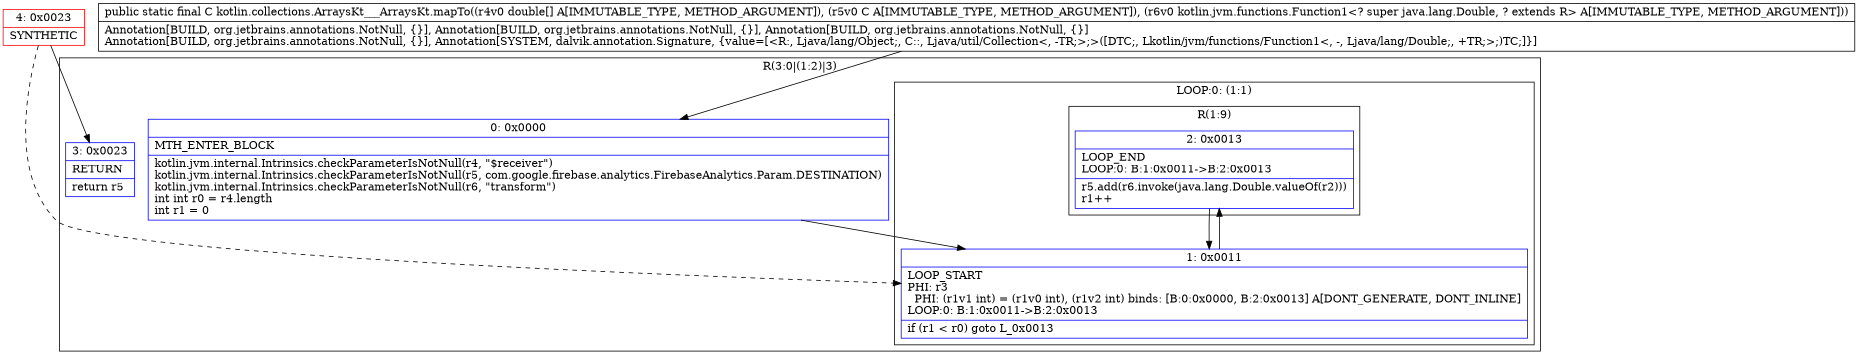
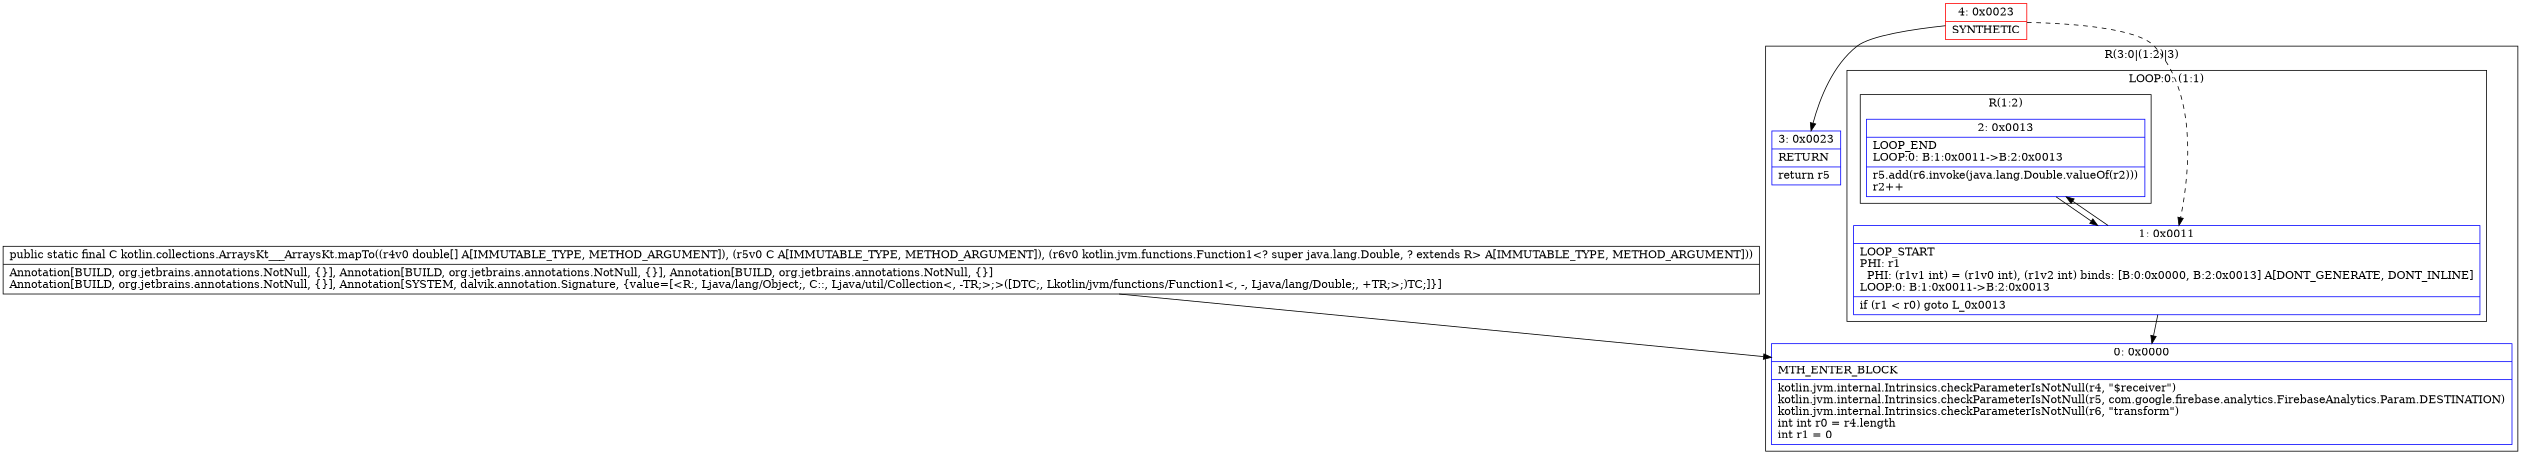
(1214, 115) -> (2006, 104)
(1097, 199) -> (1888, 187)
(879, 234) -> (2155, 326)
(930, 287) -> (1882, 264)
